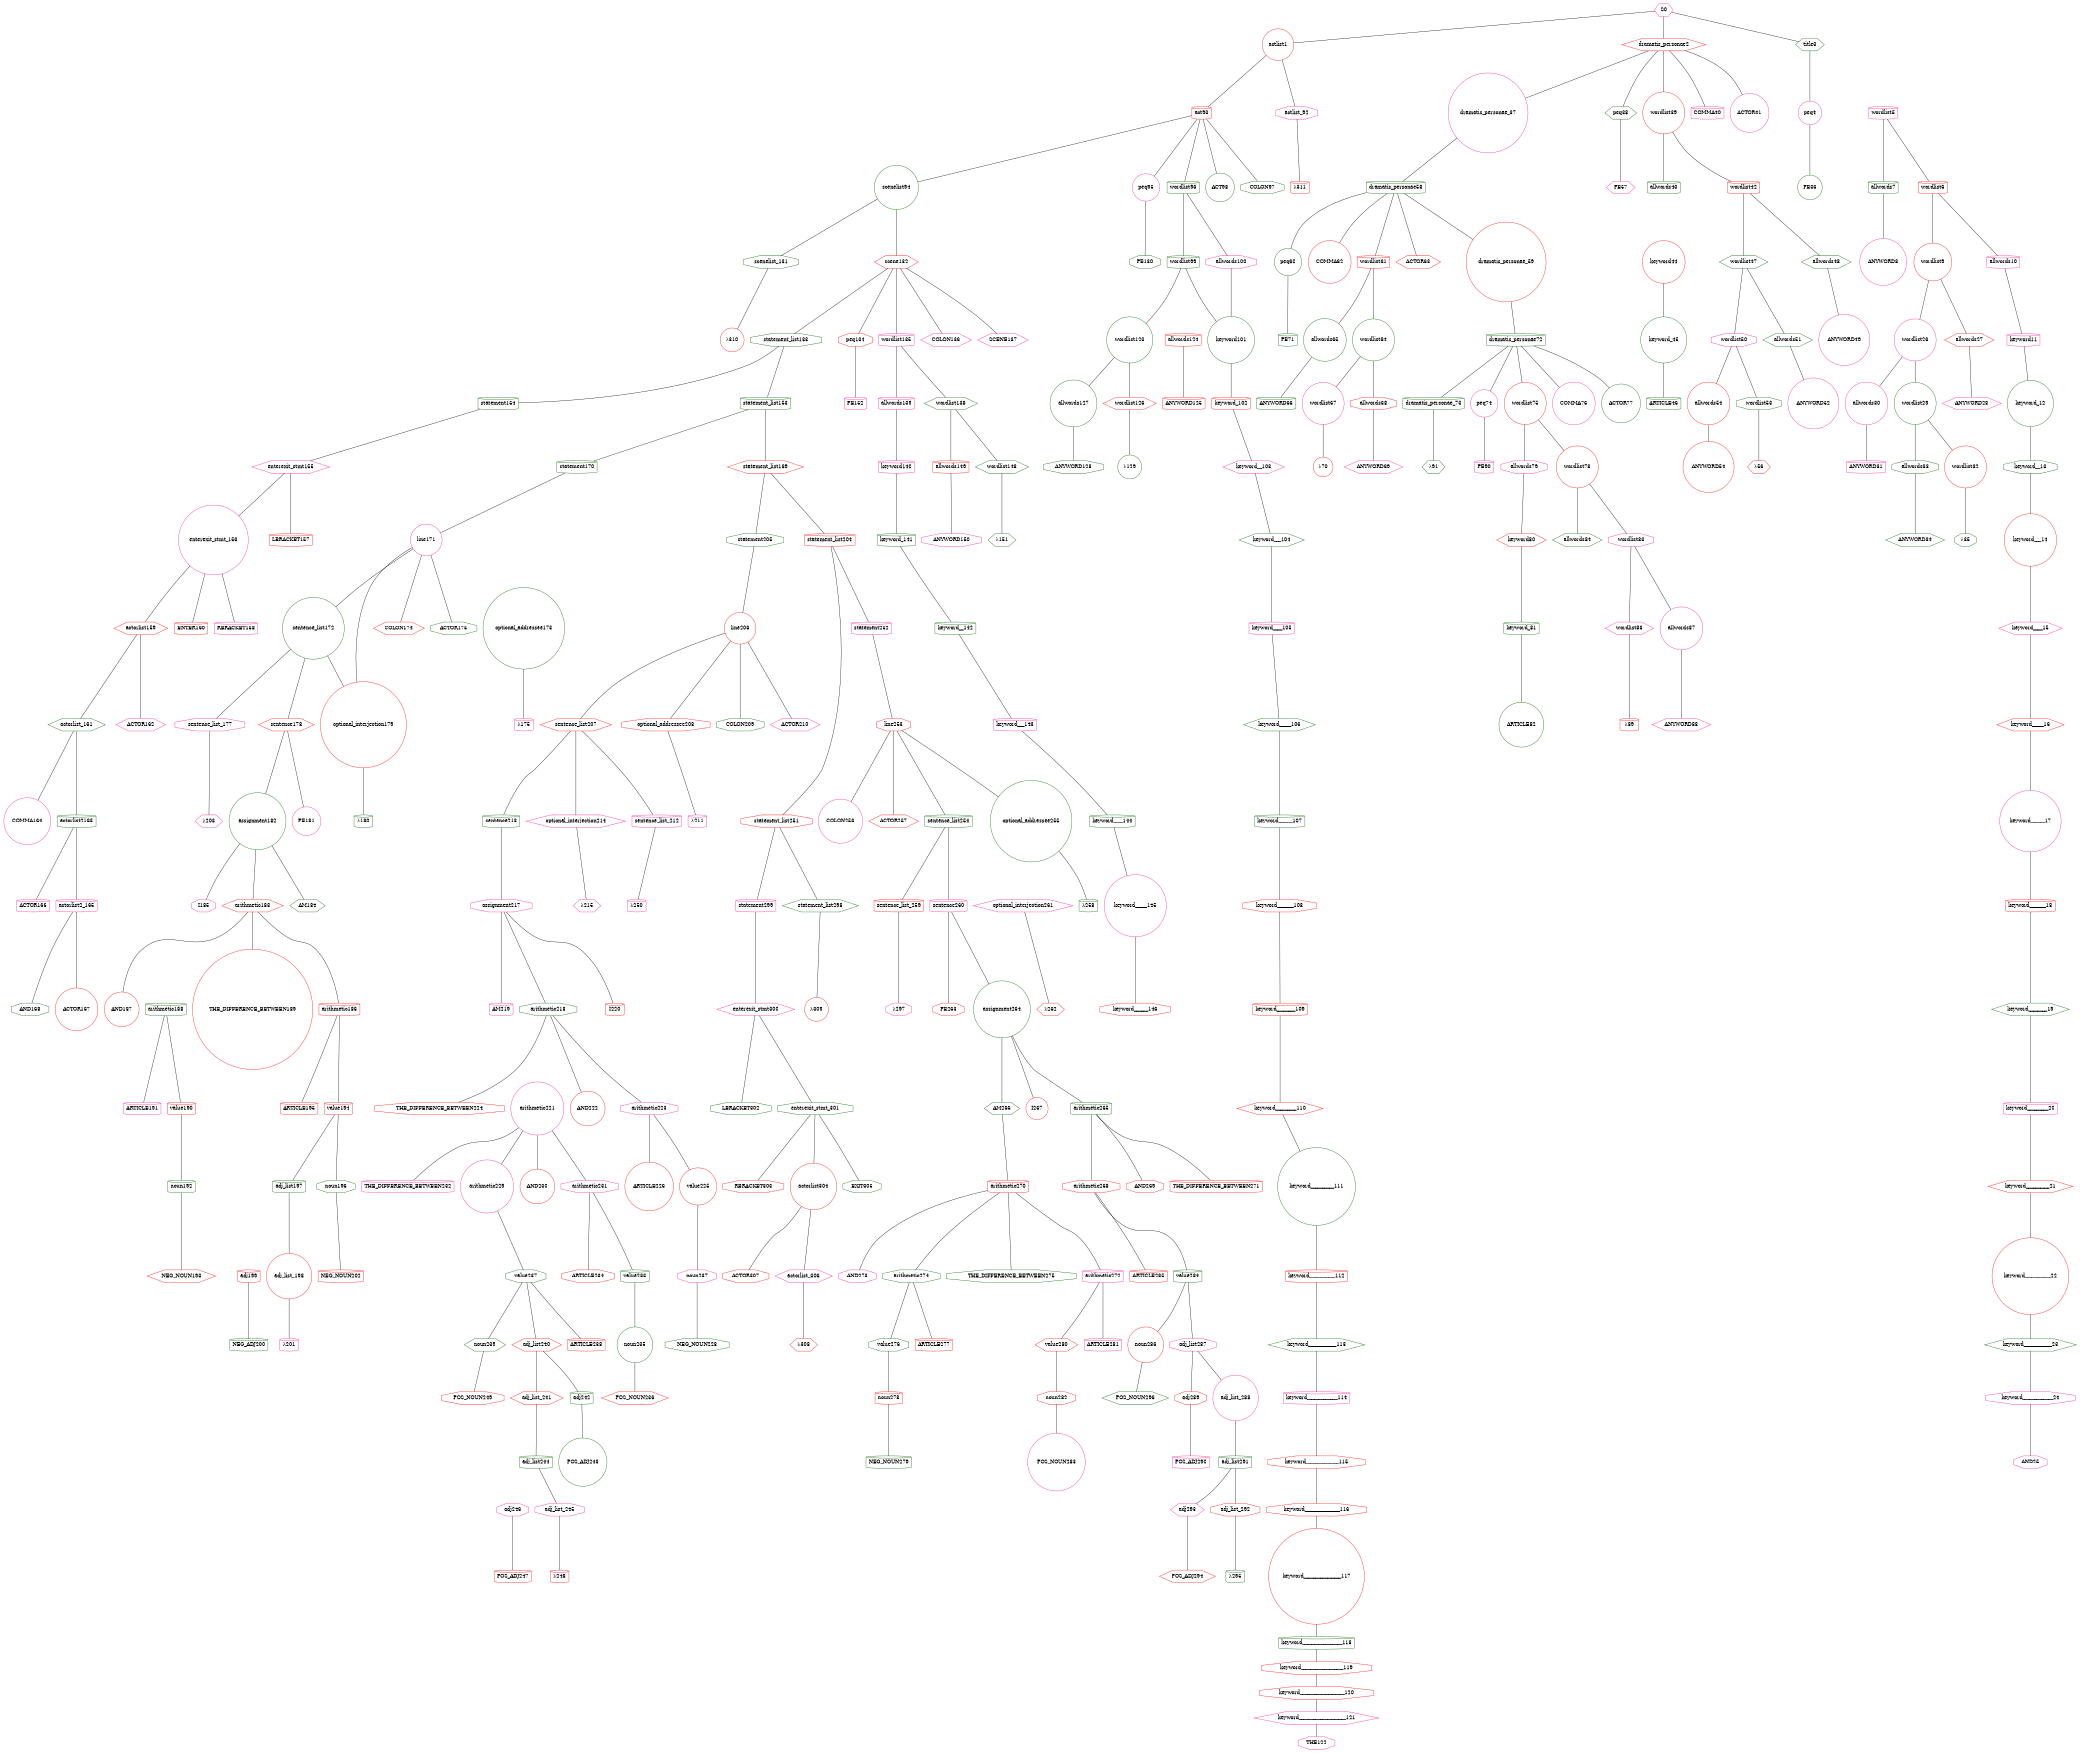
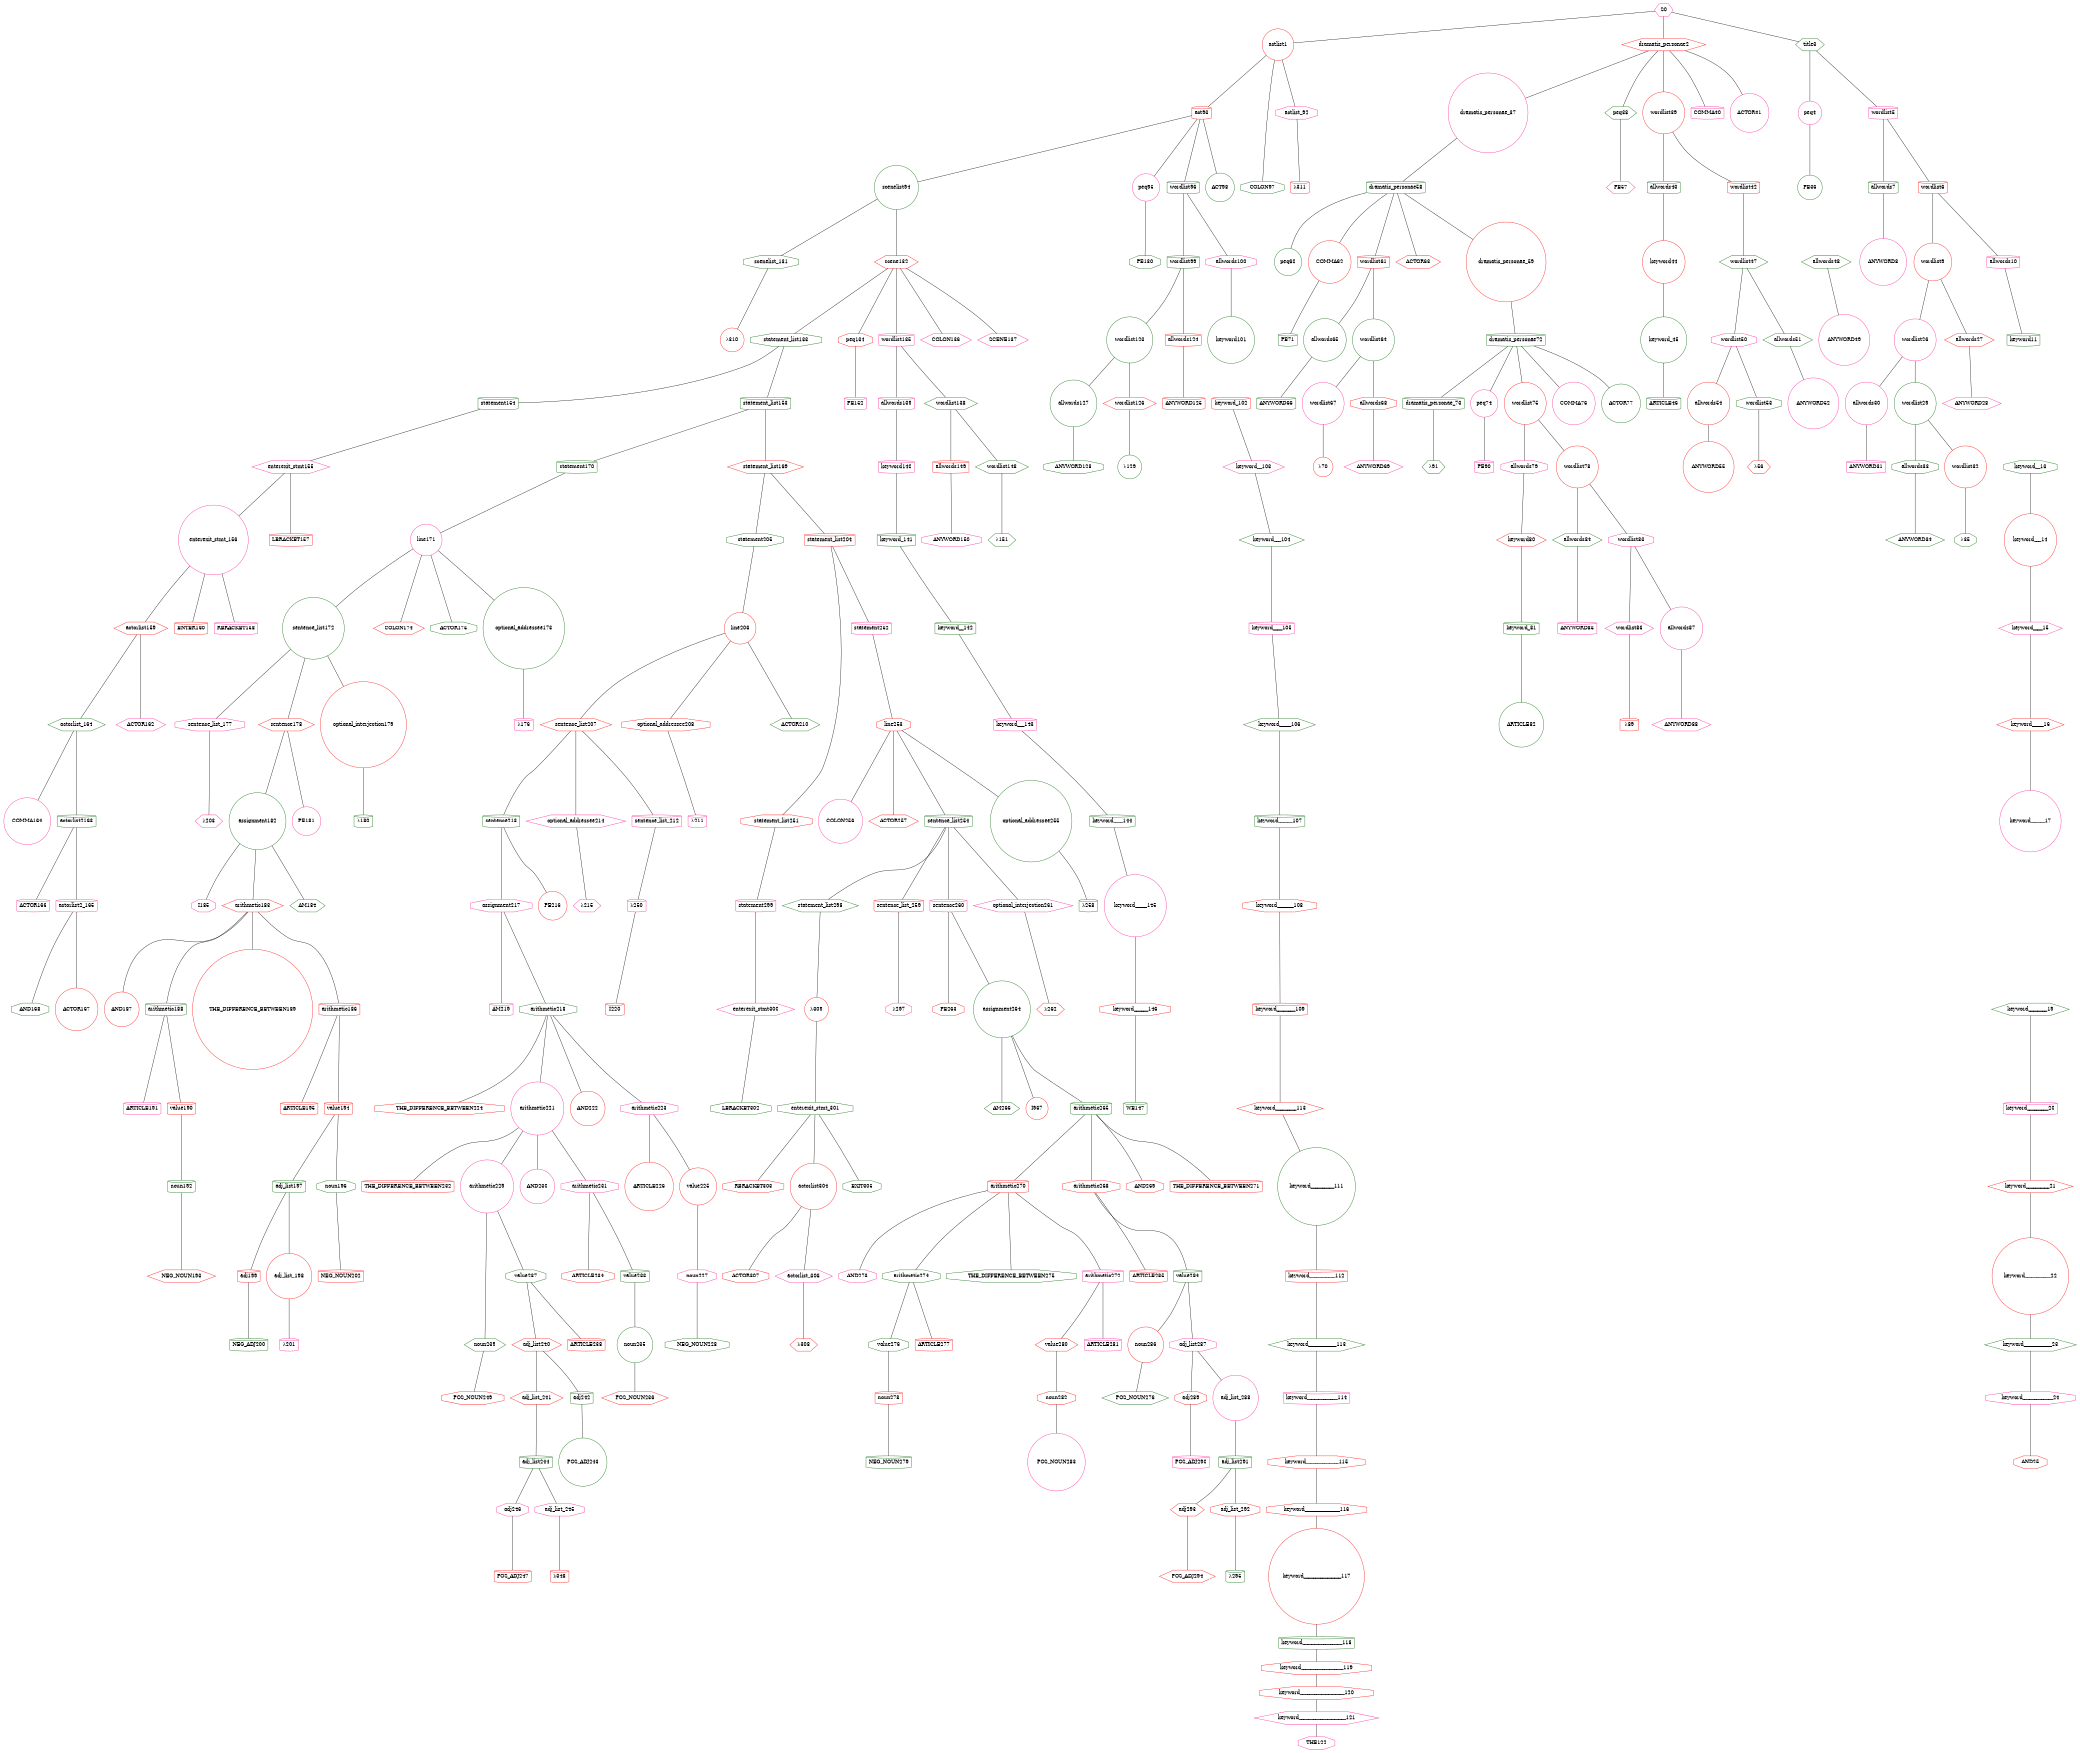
none -> (1847, 79)
(1232, 150) -> (1267, 120)
none -> (1664, 217)
(1785, 225) -> none
(1199, 296) -> (1183, 301)
(1288, 305) -> (1304, 307)
(2023, 340) -> (2023, 340)
(1231, 380) -> none
(2030, 403) -> none
(1709, 467) -> (1709, 467)
(363, 605) -> (466, 575)
none -> (1577, 628)
(77, 725) -> (77, 725)
(524, 725) -> (524, 725)
(740, 725) -> none
(795, 725) -> (795, 725)
(576, 821) -> (576, 821)
(798, 863) -> (893, 870)
none -> (986, 863)
none -> (553, 906)
(2030, 906) -> none
(571, 944) -> (626, 958)
none -> (194, 946)
none -> (544, 1049)
(785, 1059) -> (816, 1062)
(1037, 1109) -> (1037, 1109)
none -> (1135, 1109)
(1280, 1109) -> (1280, 1109)
(1005, 1147) -> (1050, 1147)
(408, 1186) -> (408, 1186)
(537, 1186) -> (537, 1186)
none -> (266, 1230)
(697, 1276) -> (697, 1276)
(505, 1310) -> (486, 1276)
(1135, 1398) -> (1135, 1398)
(2030, 1462) -> (2030, 1462)
none -> (524, 1486)
(1187, 1510) -> (1187, 1510)
(560, 1576) -> (560, 1576)
